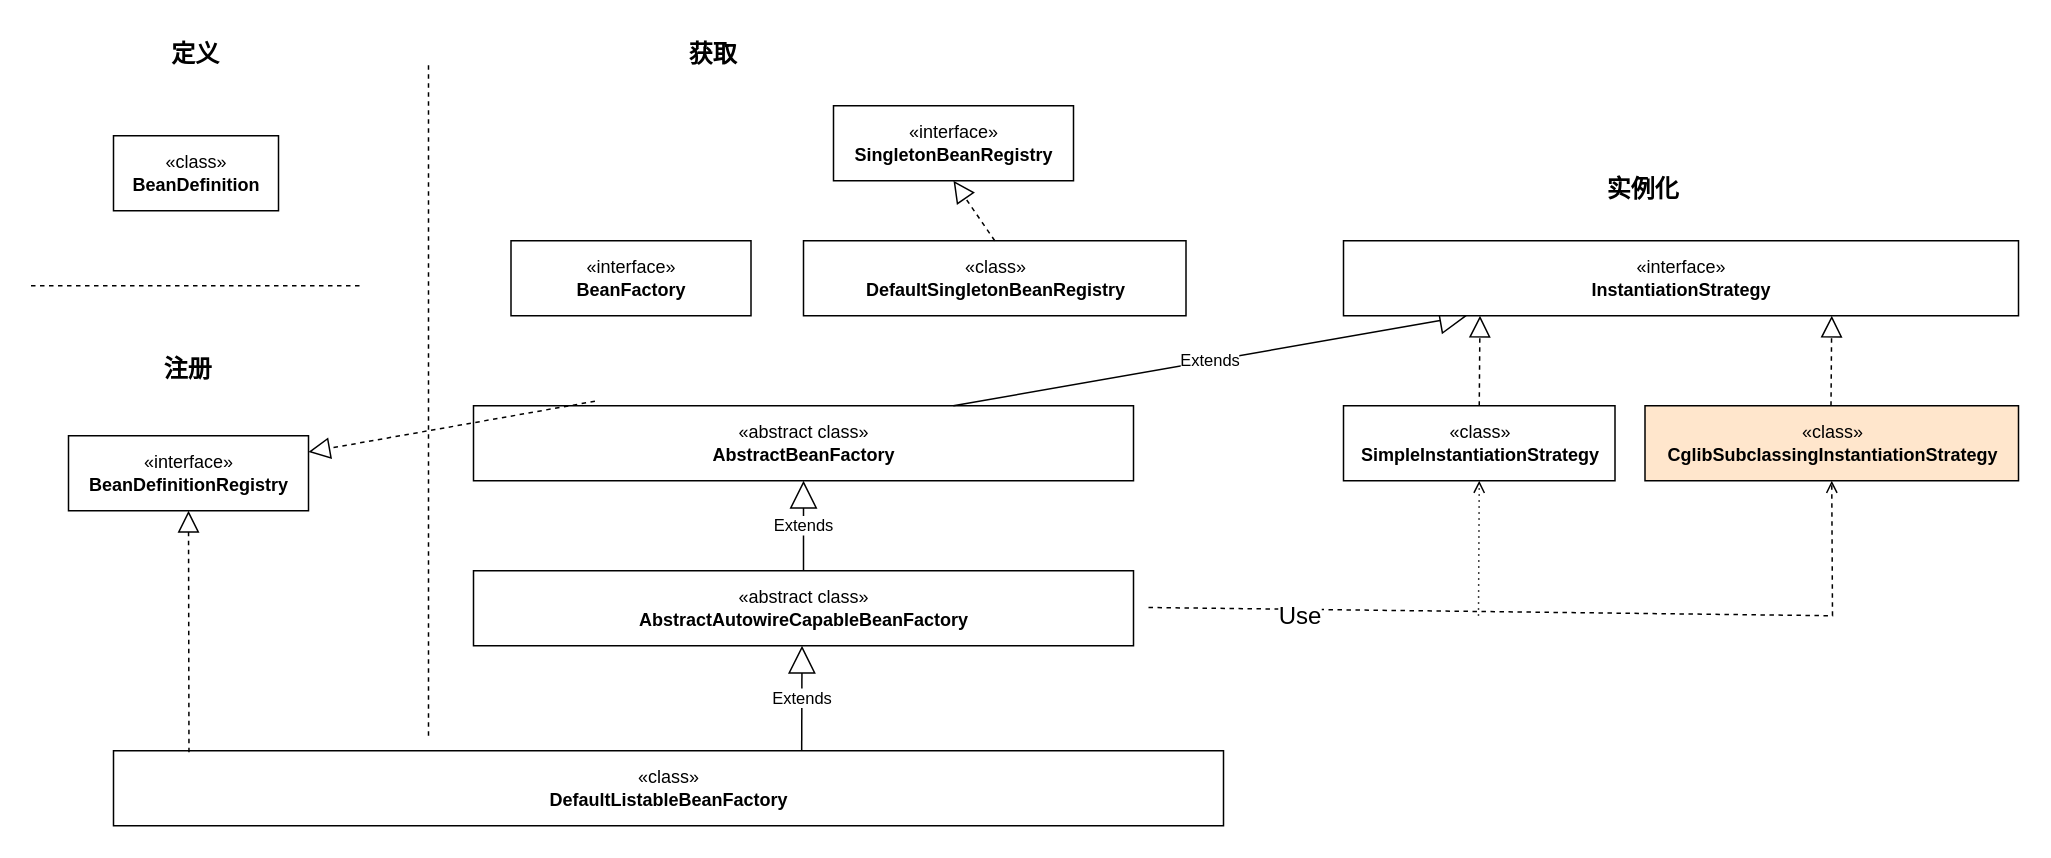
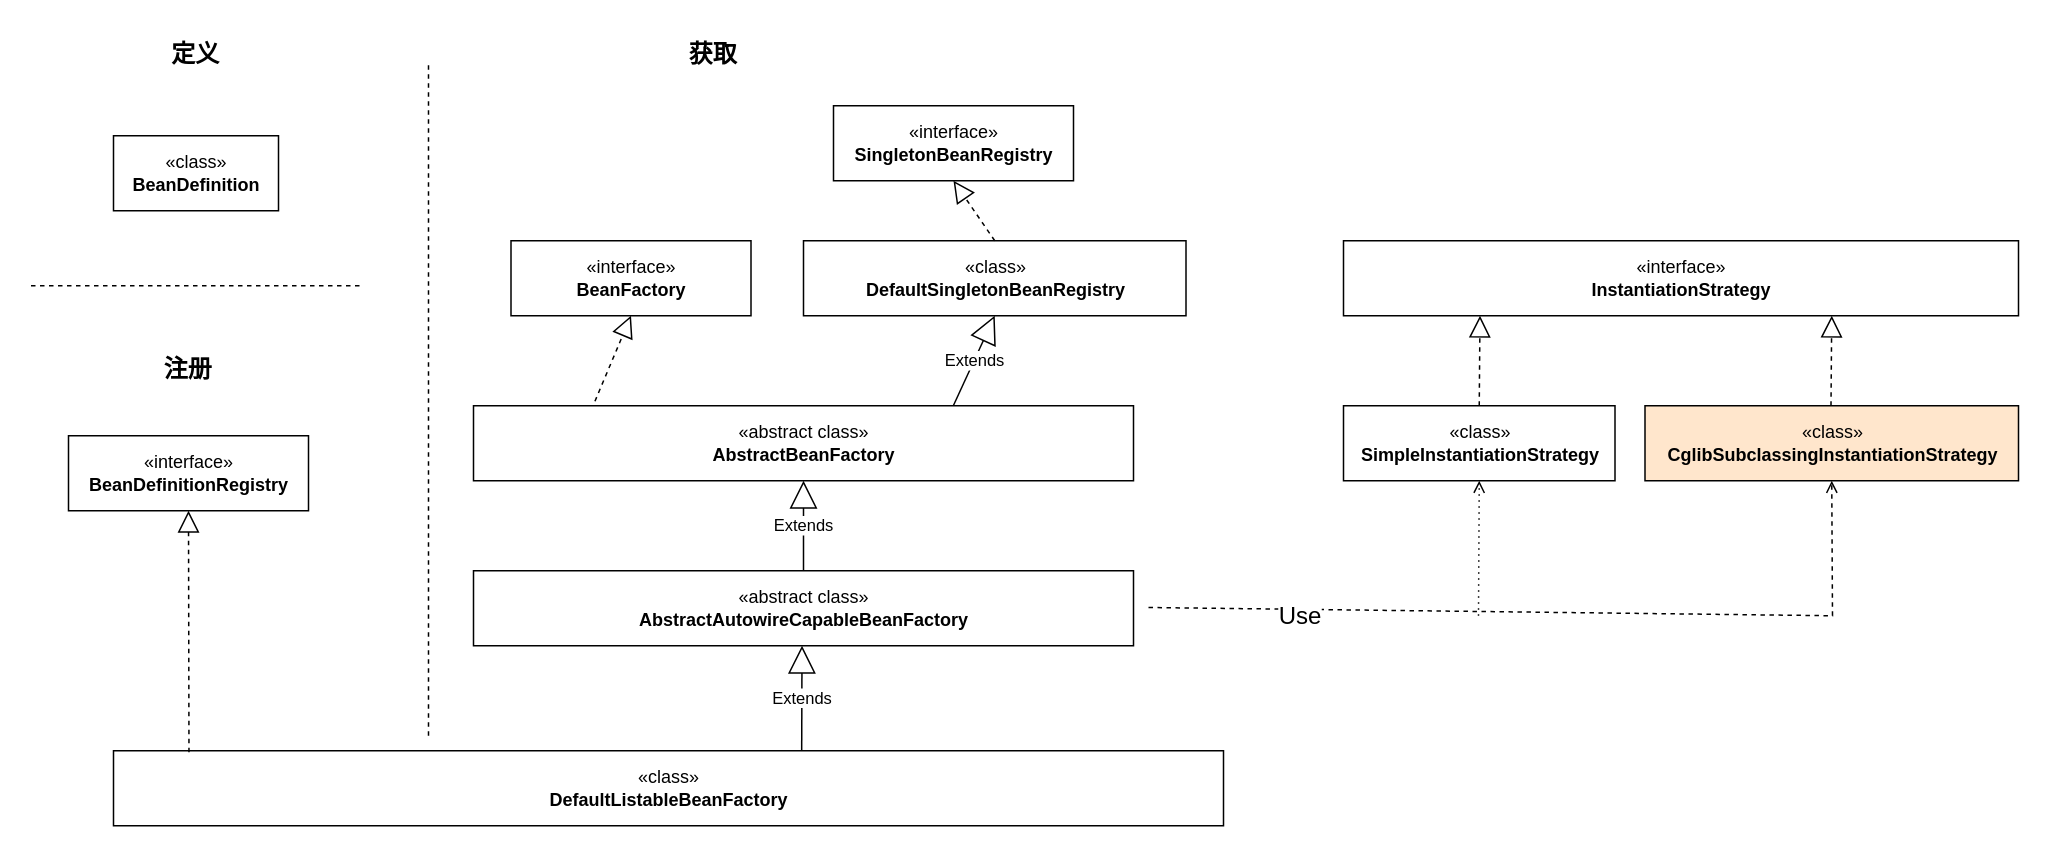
(1643, 188) -> none
(1197, 363) -> (968, 374)
(445, 428) -> (608, 369)
